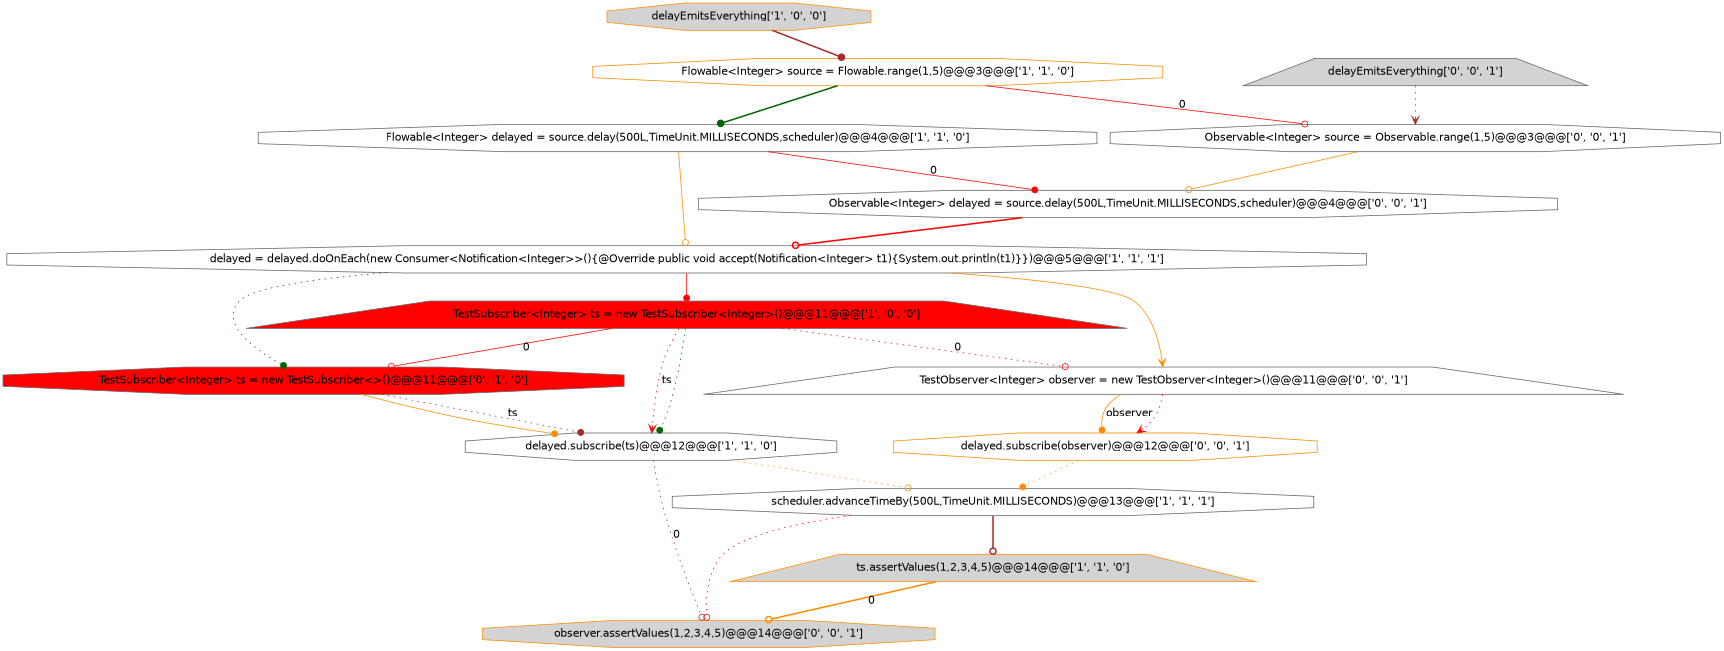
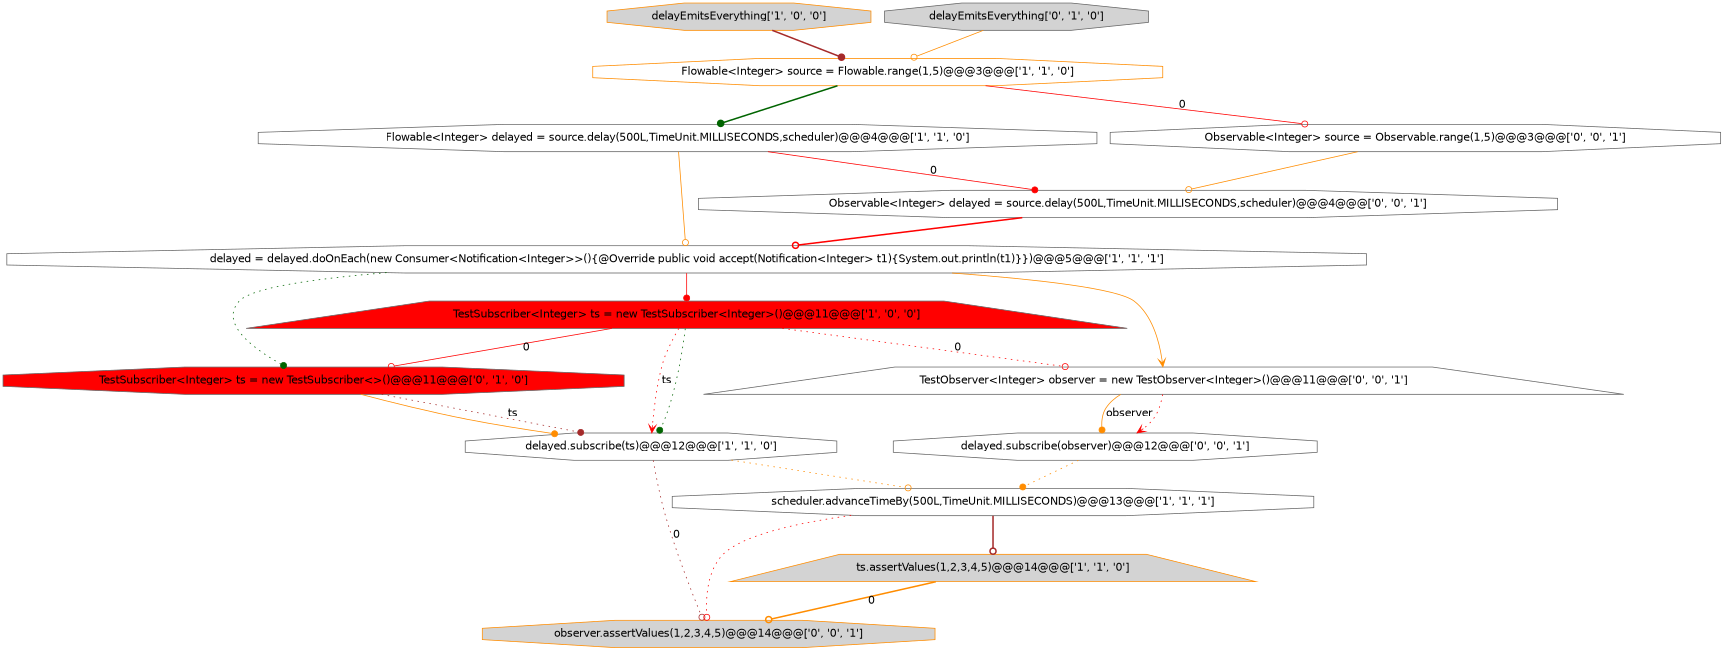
none -> (1017, 17)
(1415, 72) -> none
(1105, 447) -> (1105, 447)
